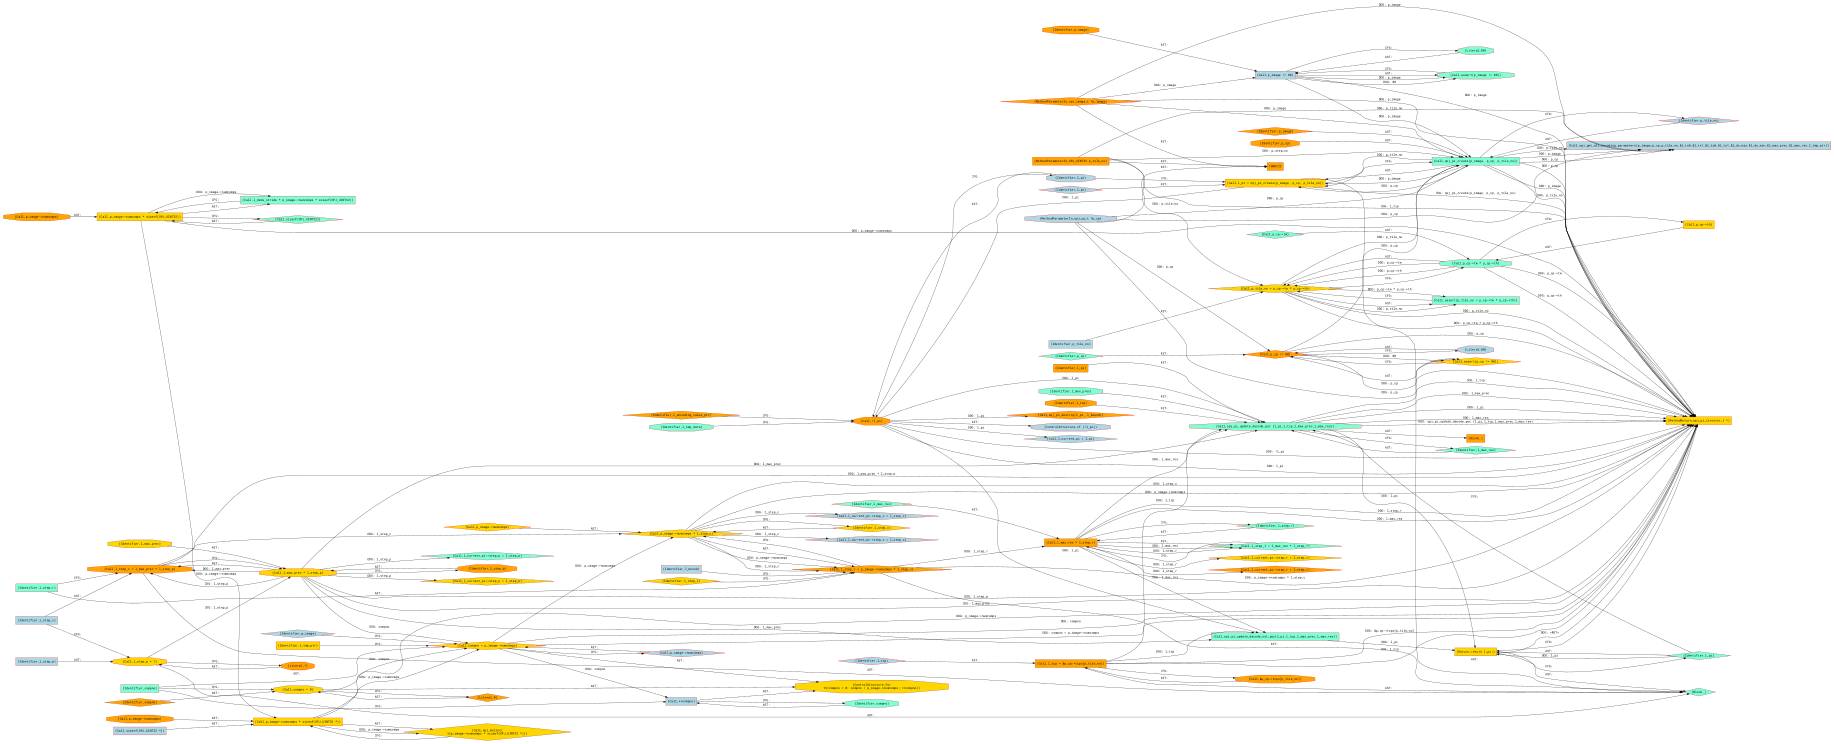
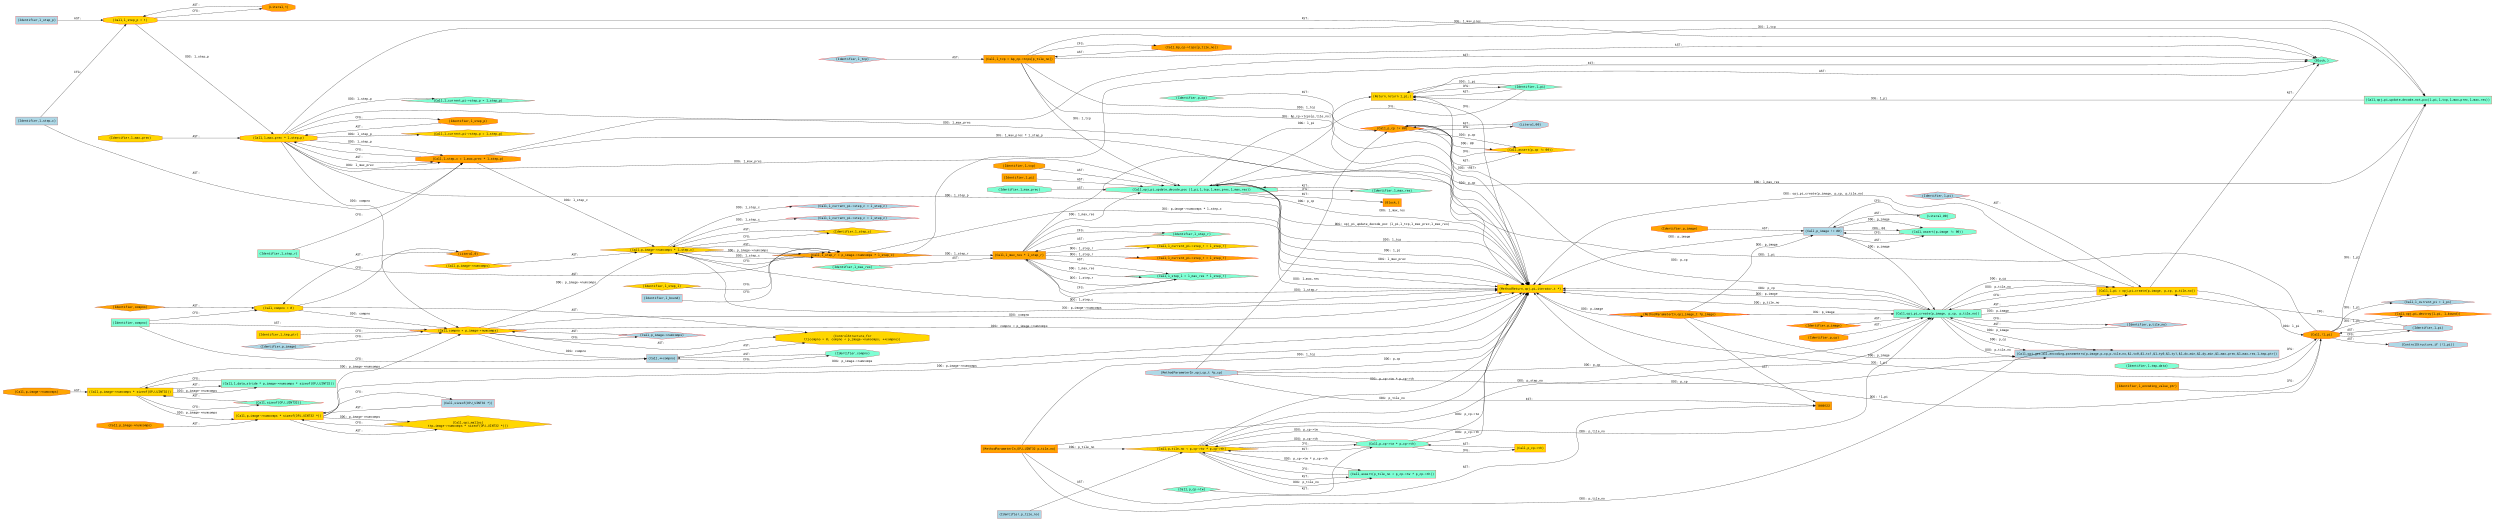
(1485, 140) -> (1587, 312)
none -> (384, 393)
(681, 415) -> (2147, 386)
